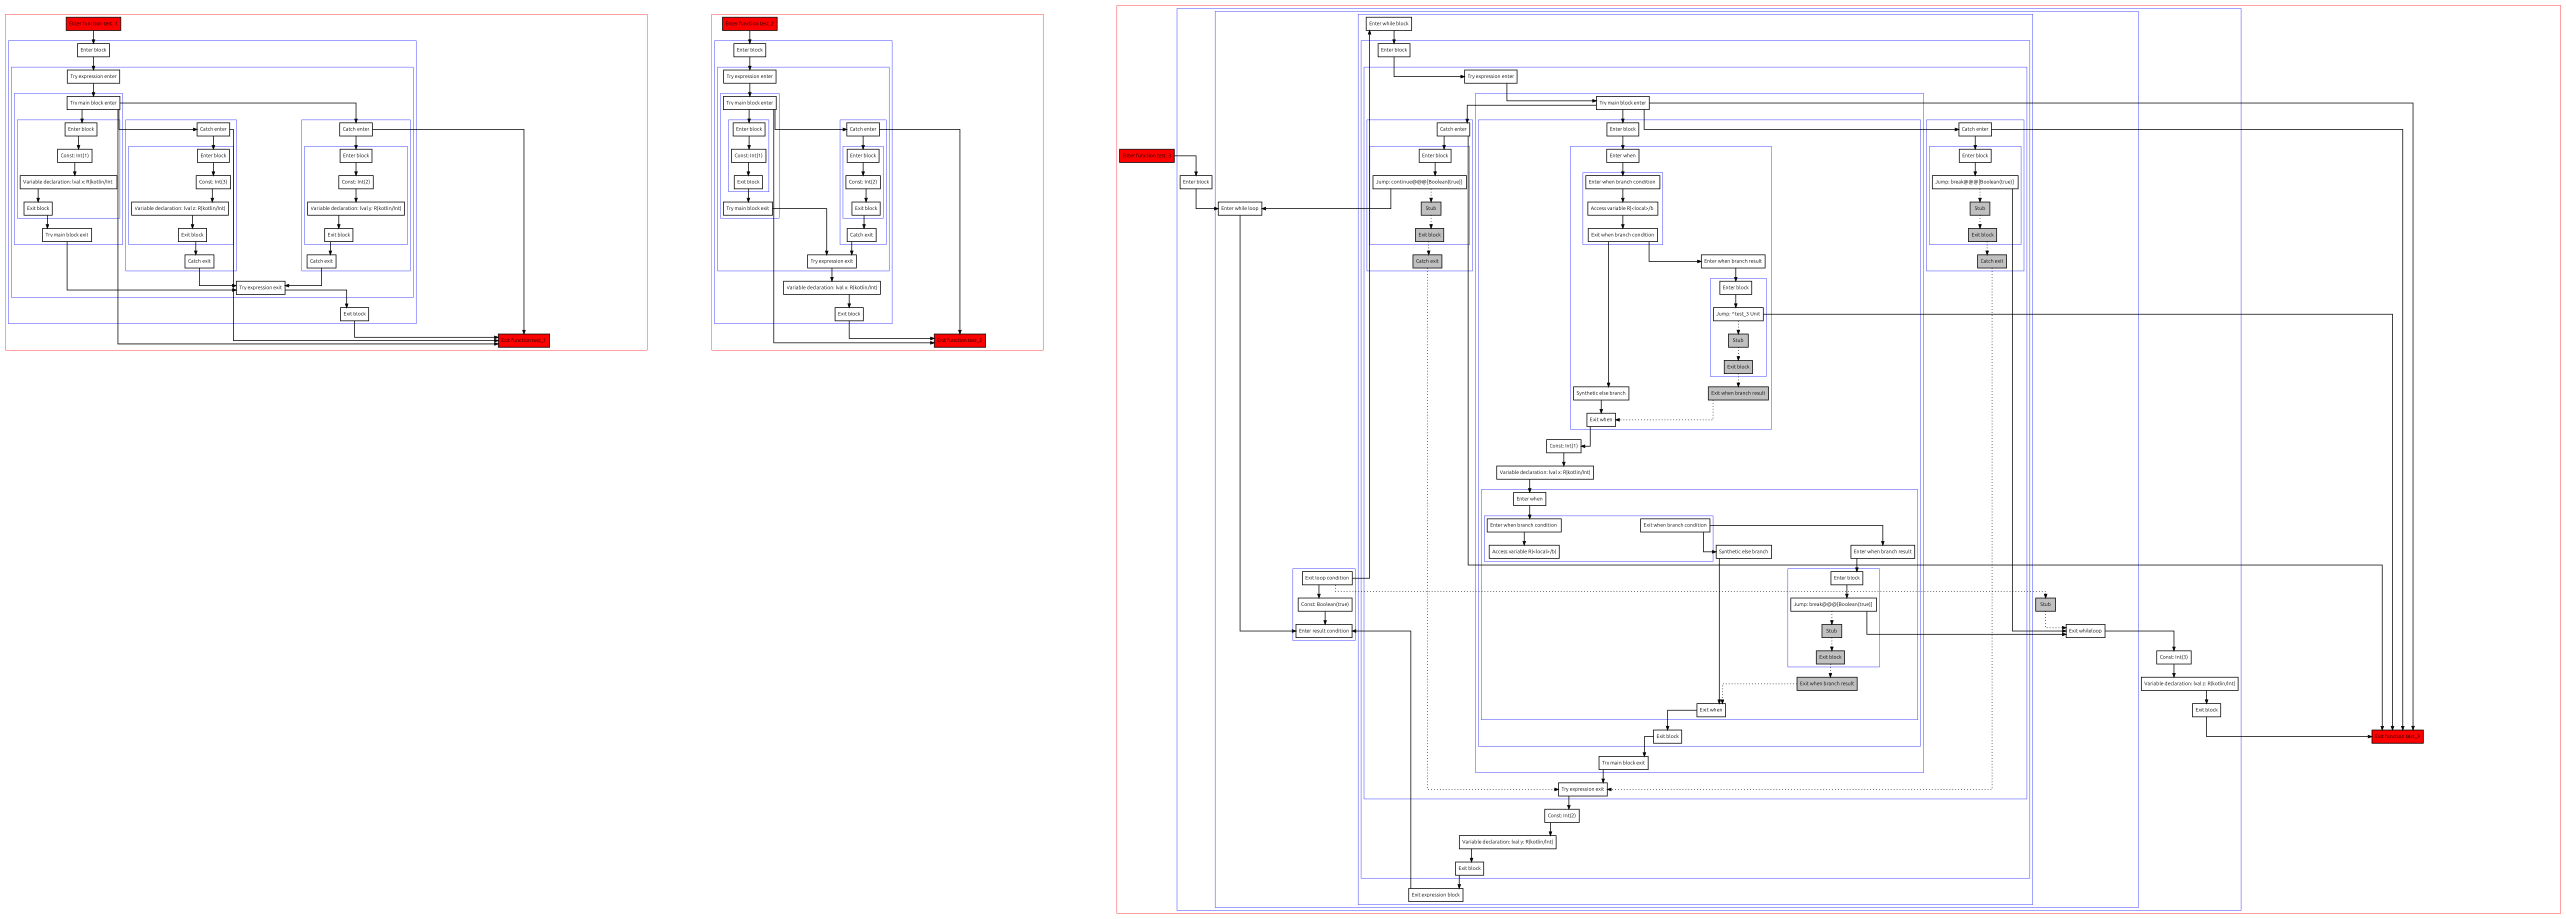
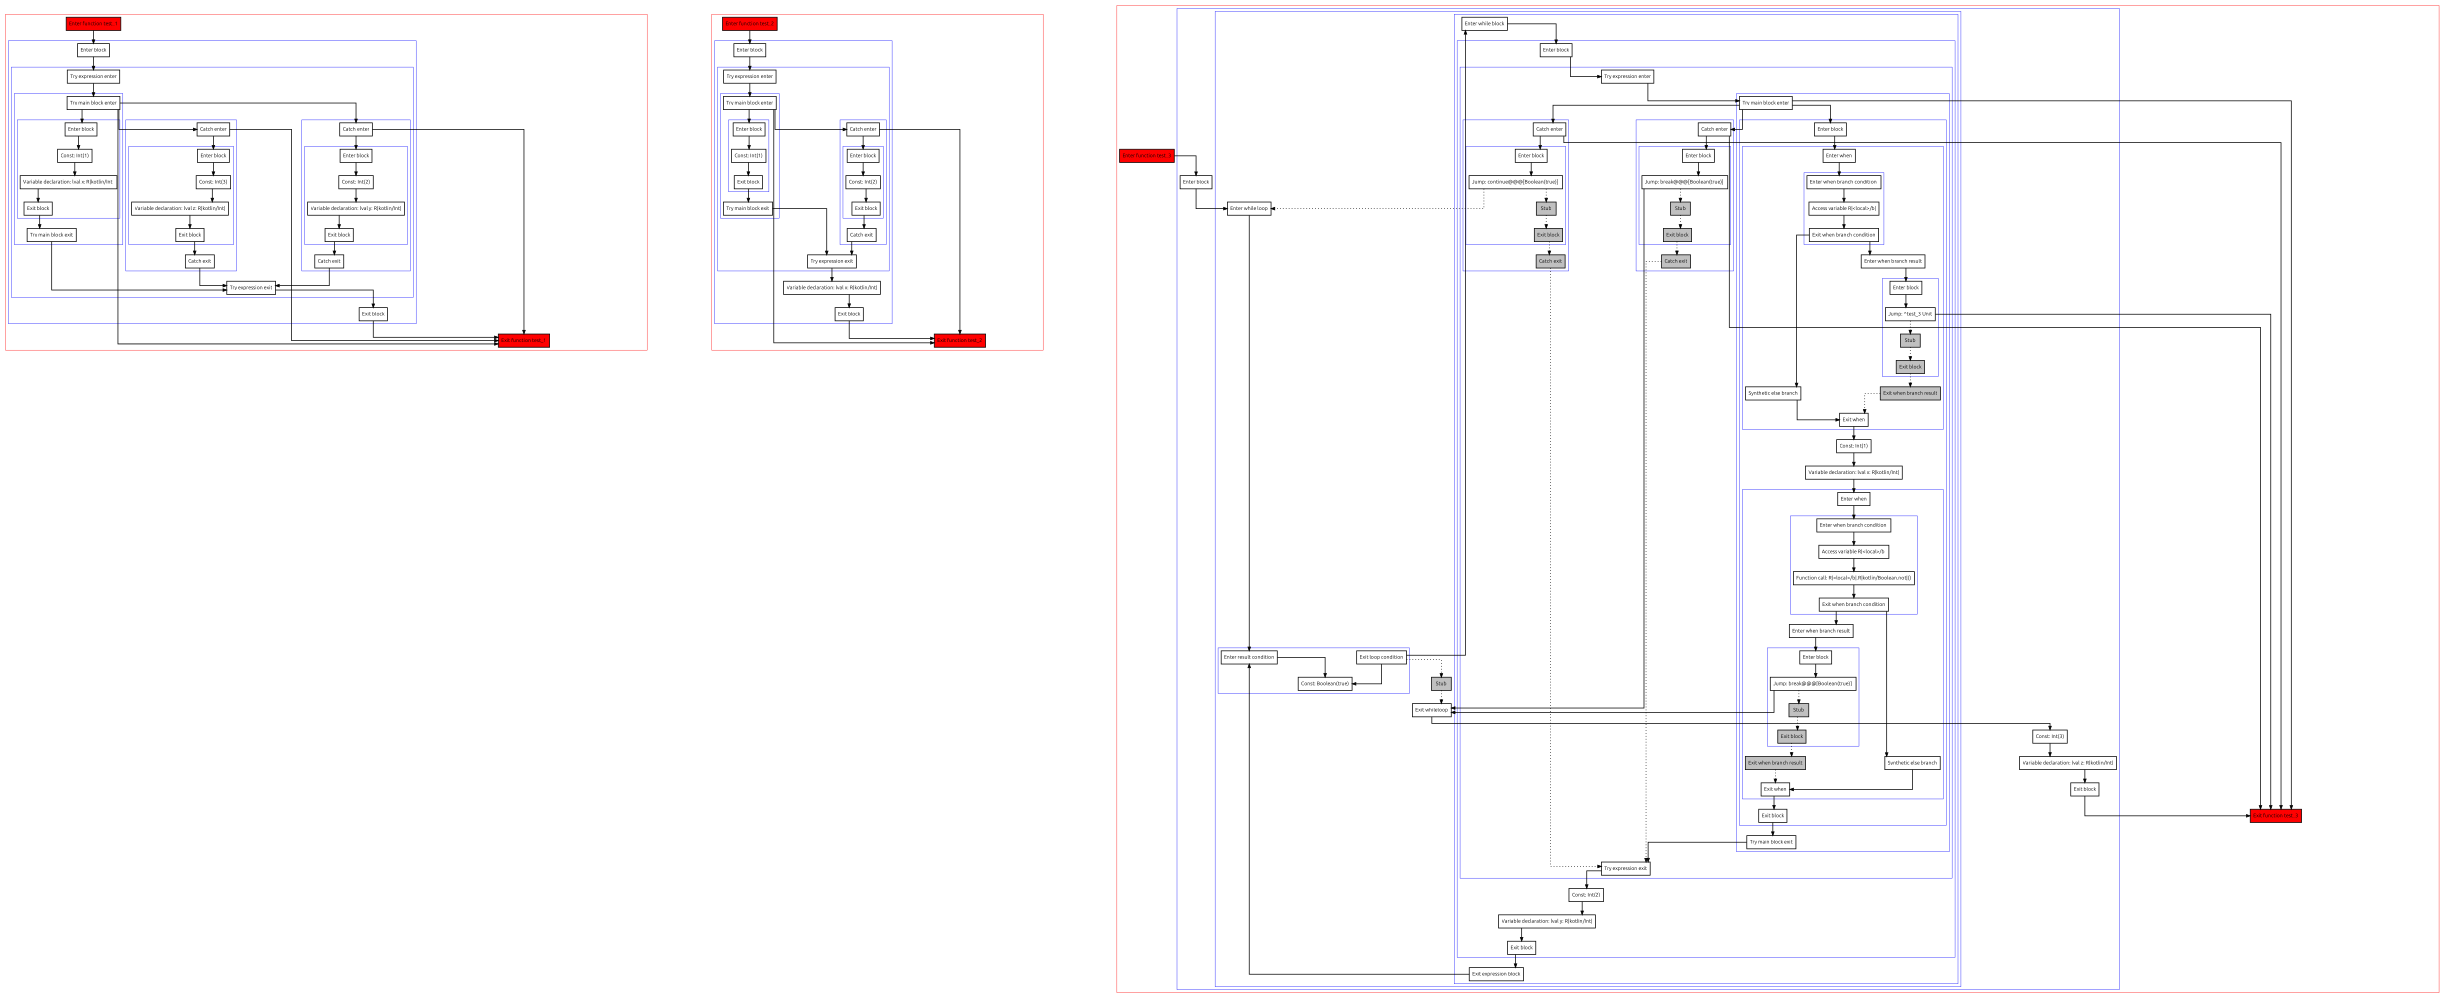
(1338, 209) -> (1389, 209)
none -> (1854, 578)
(1325, 616) -> (1309, 657)
